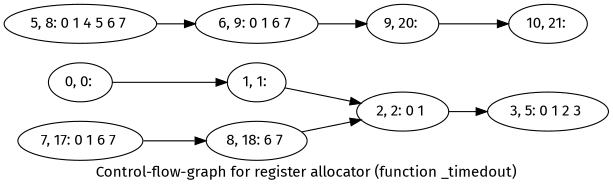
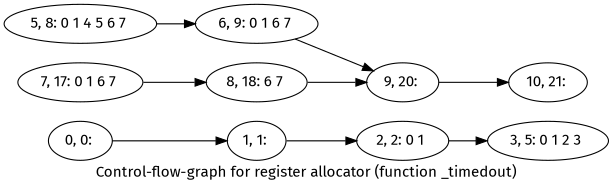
(326, 127) -> (332, 82)
